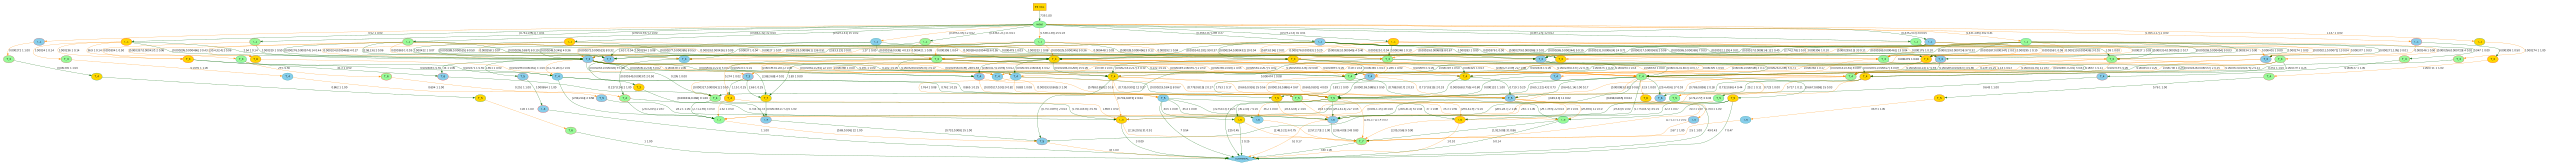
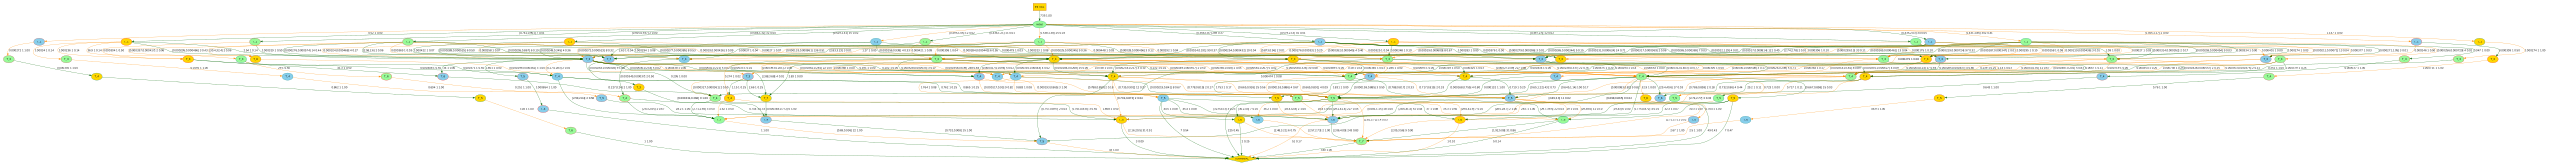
(1242, 159) -> (1242, 159)
